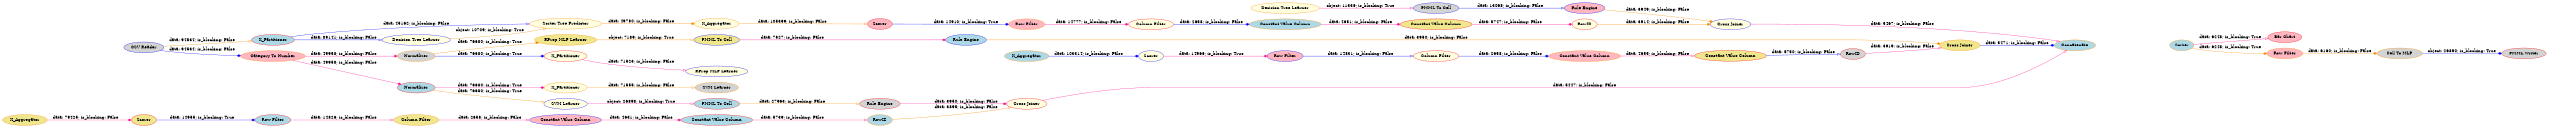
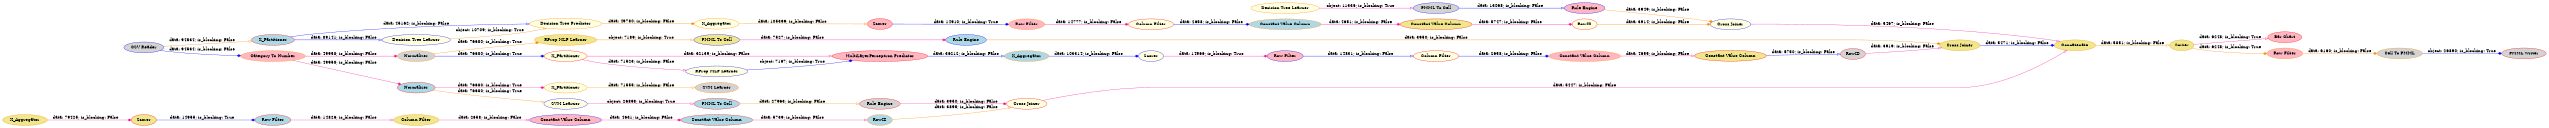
(566, 24) -> (566, 24)
(2075, 45) -> (2075, 45)
none -> (2131, 45)
(2182, 45) -> (2182, 45)
(2400, 53) -> (2400, 53)
none -> (880, 56)
